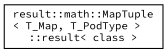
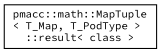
(84, 27) -> (80, 27)
